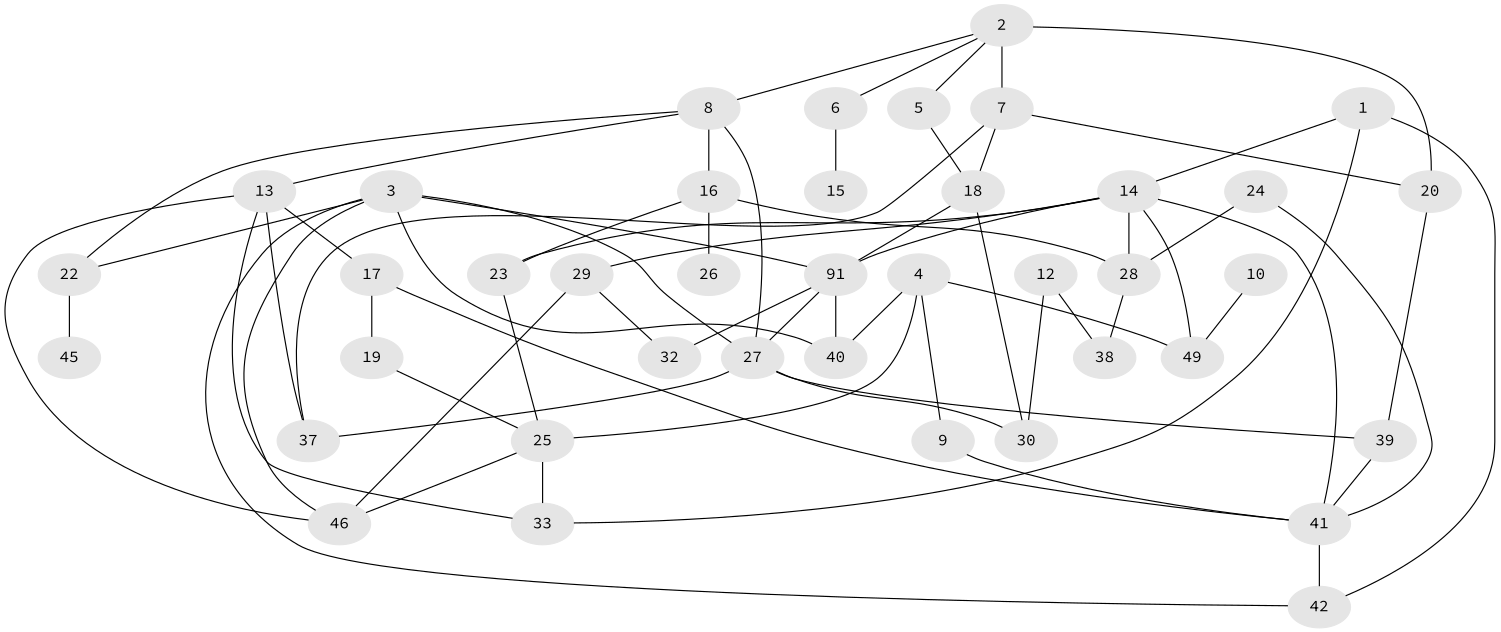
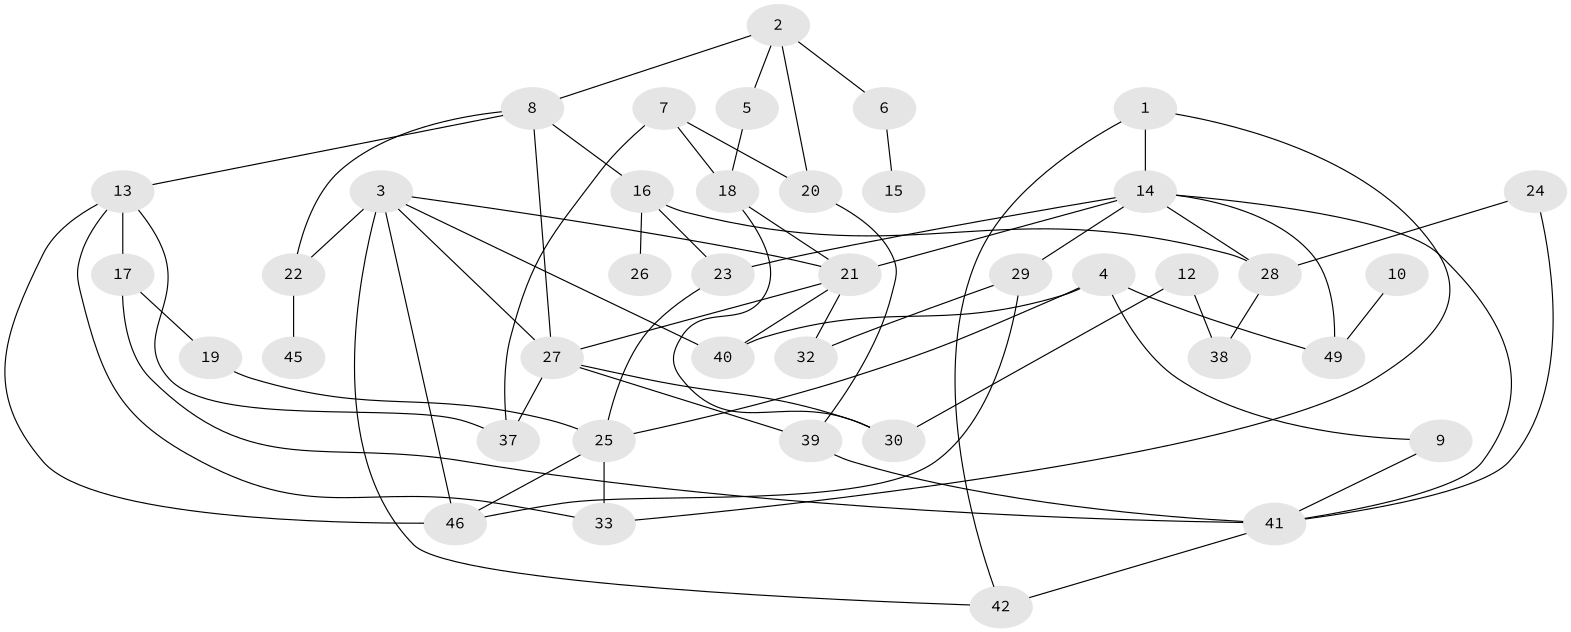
(1002, 67) -> none
(836, 275) -> (850, 275)
